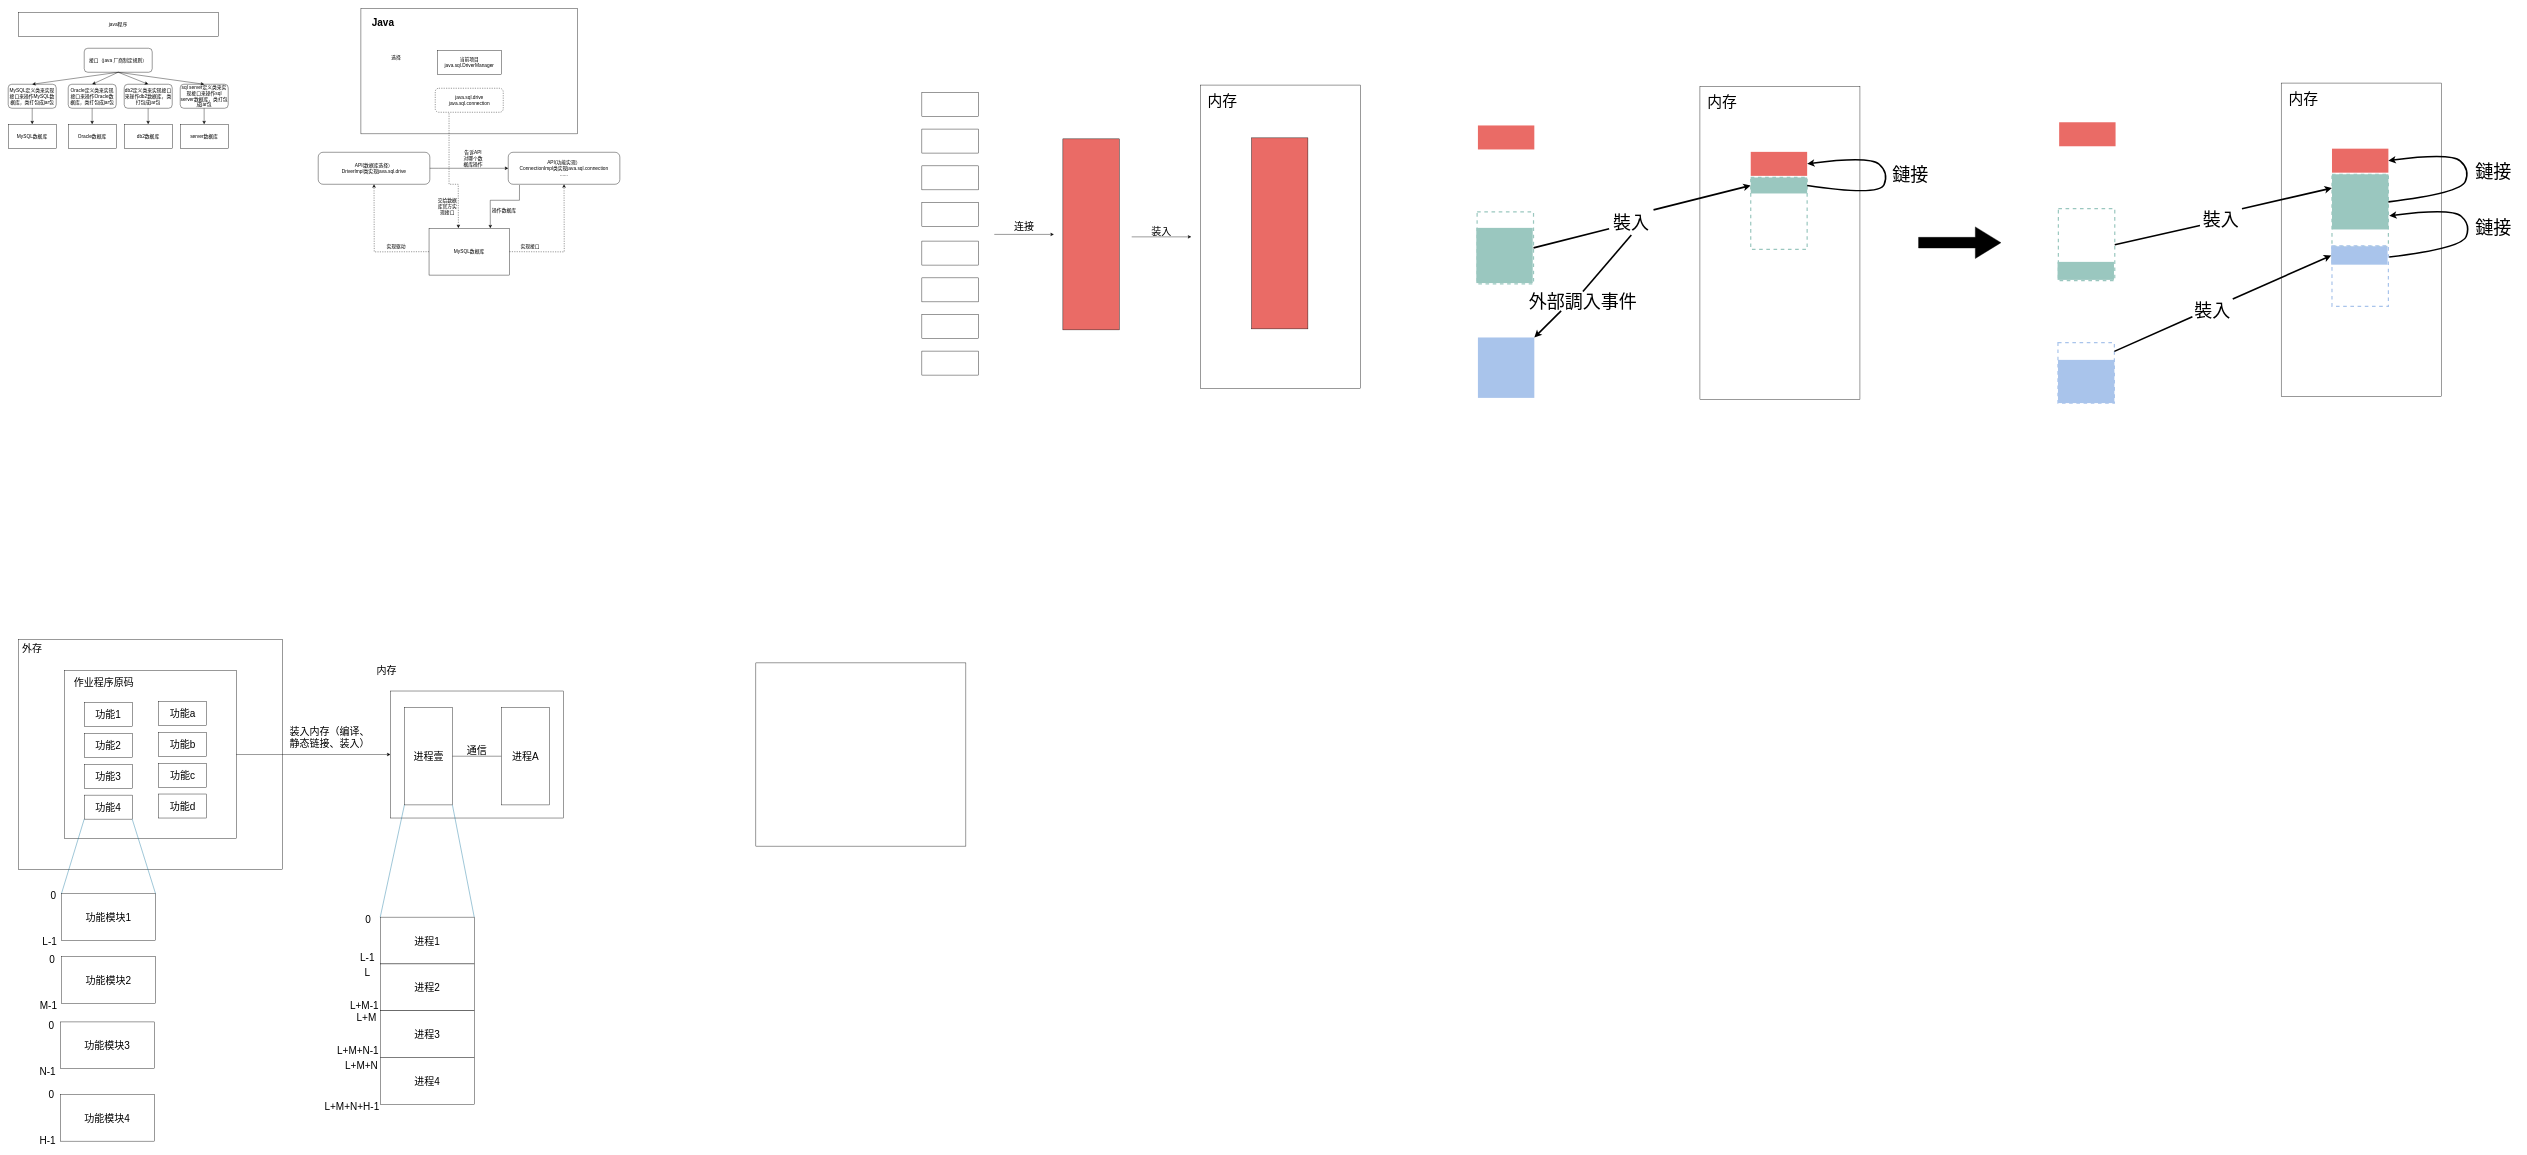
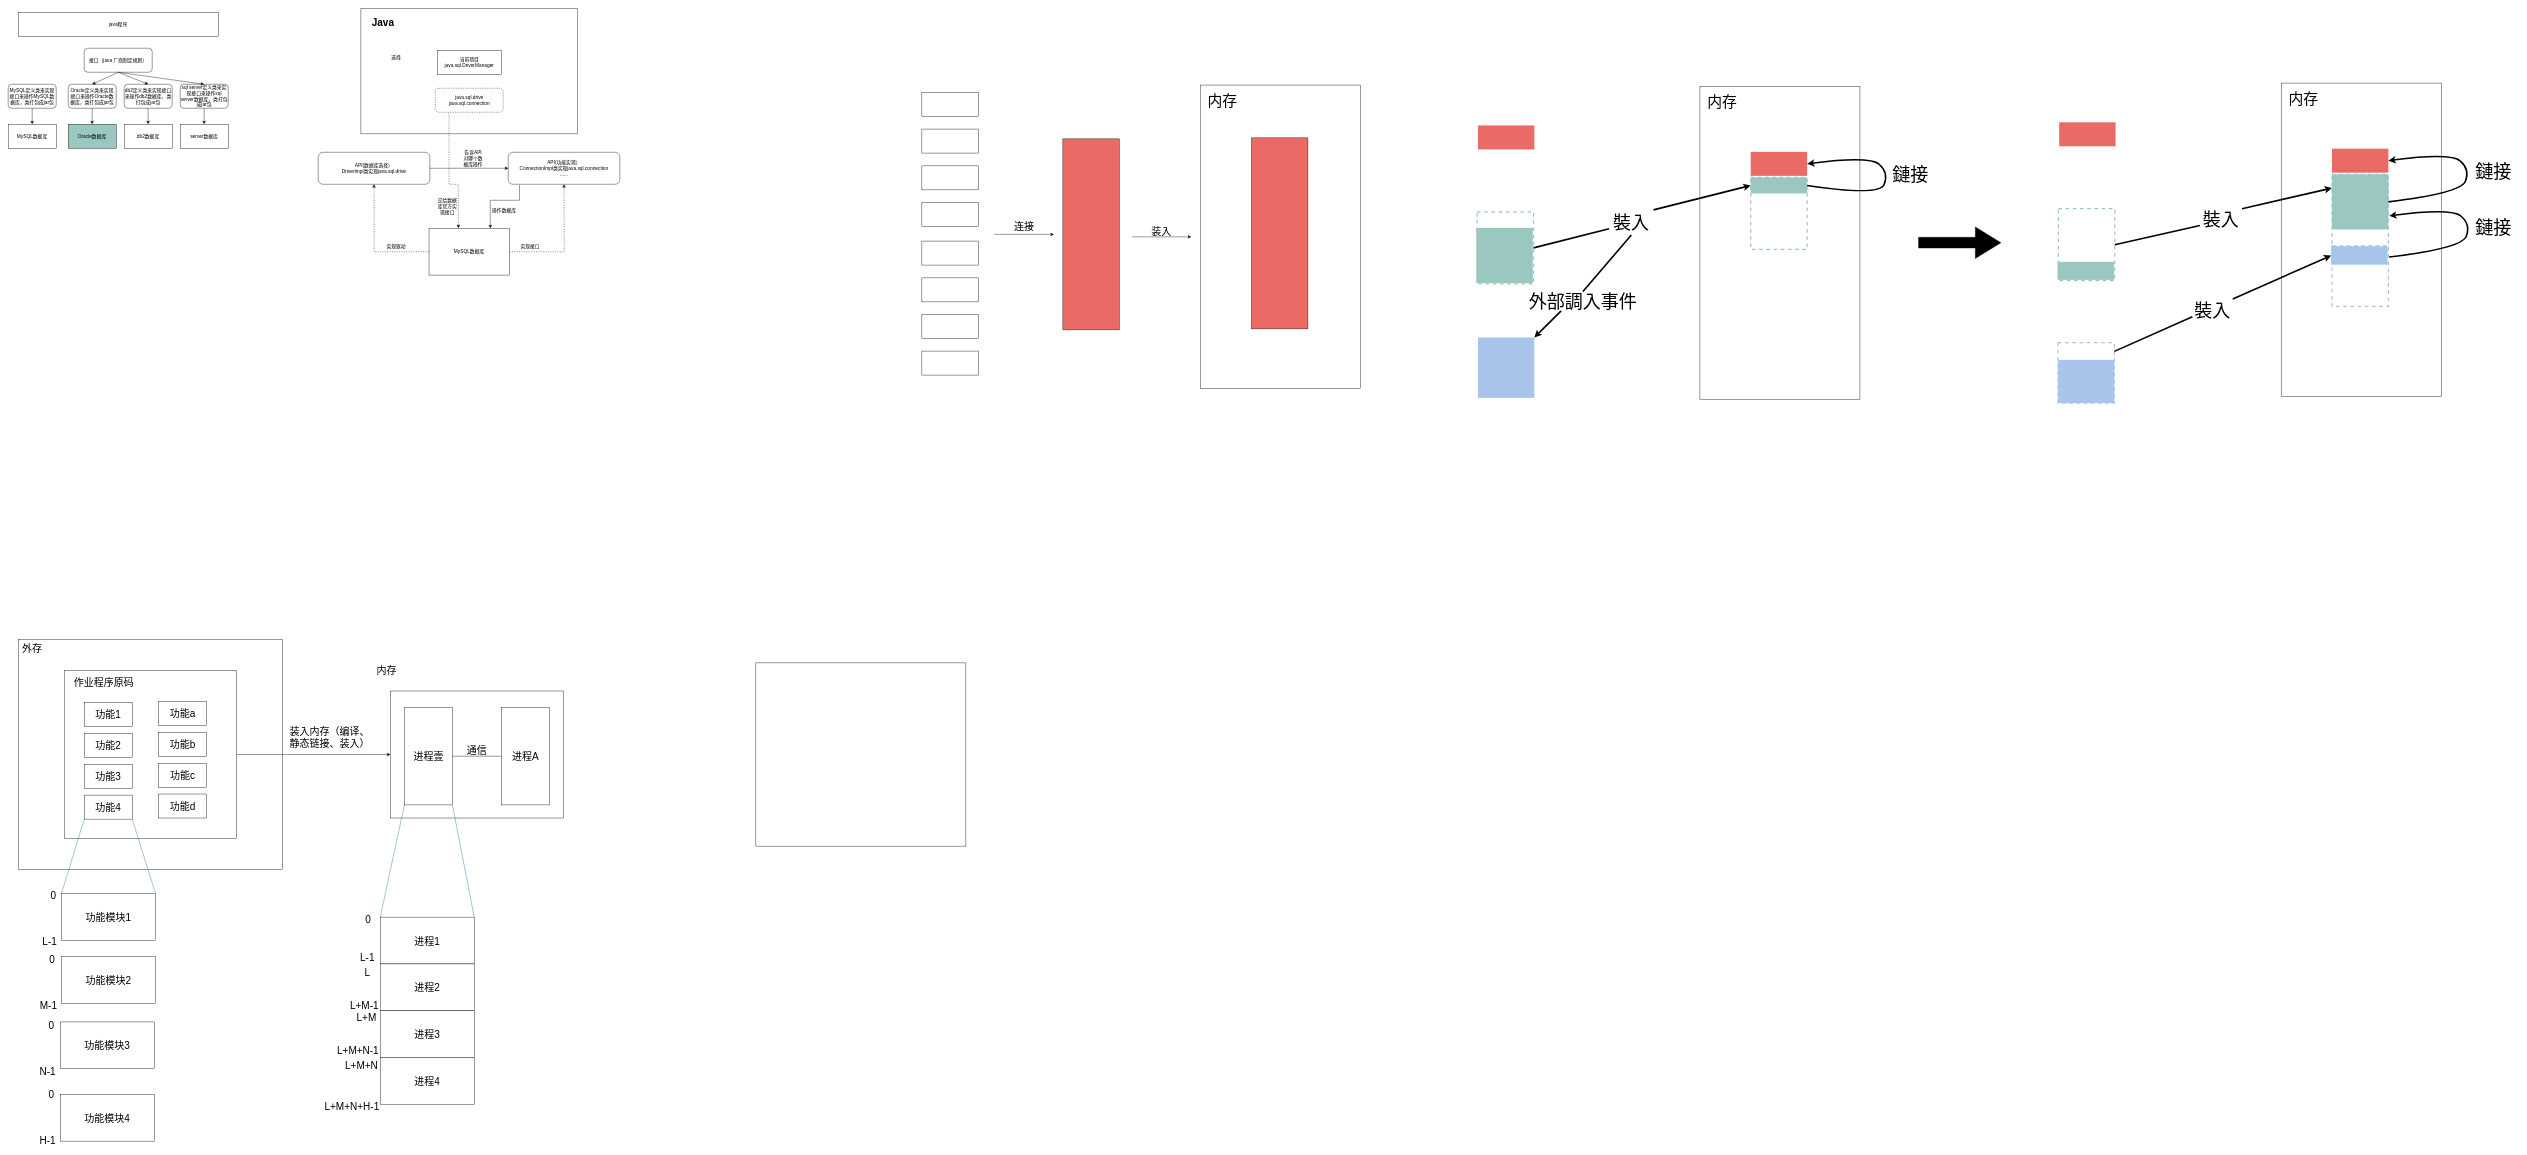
(36, 84) -> none
(92, 136) -> (92, 136)
